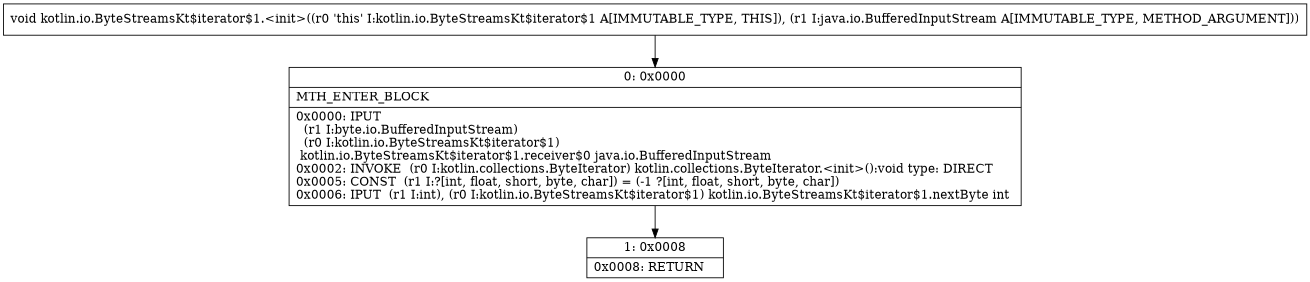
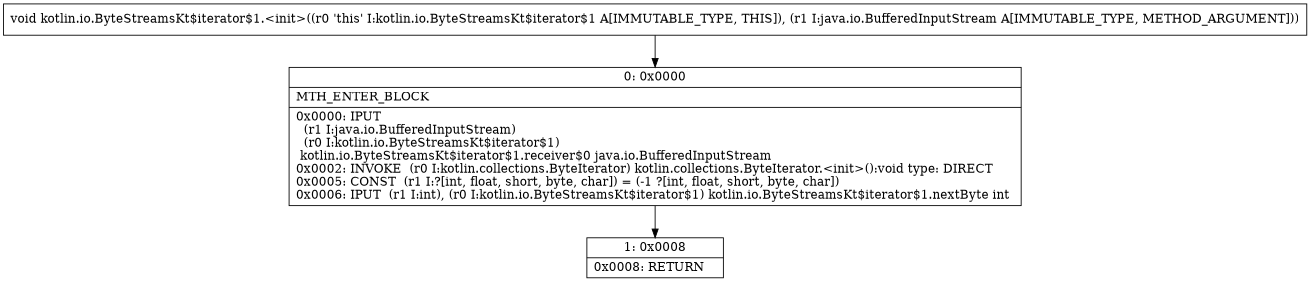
(407, 130) -> (406, 130)
